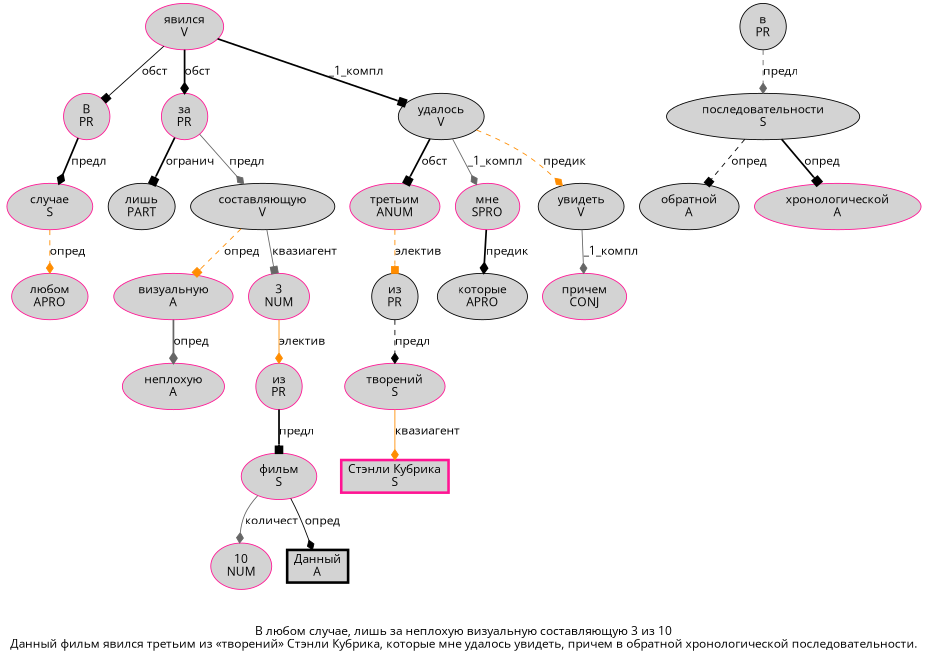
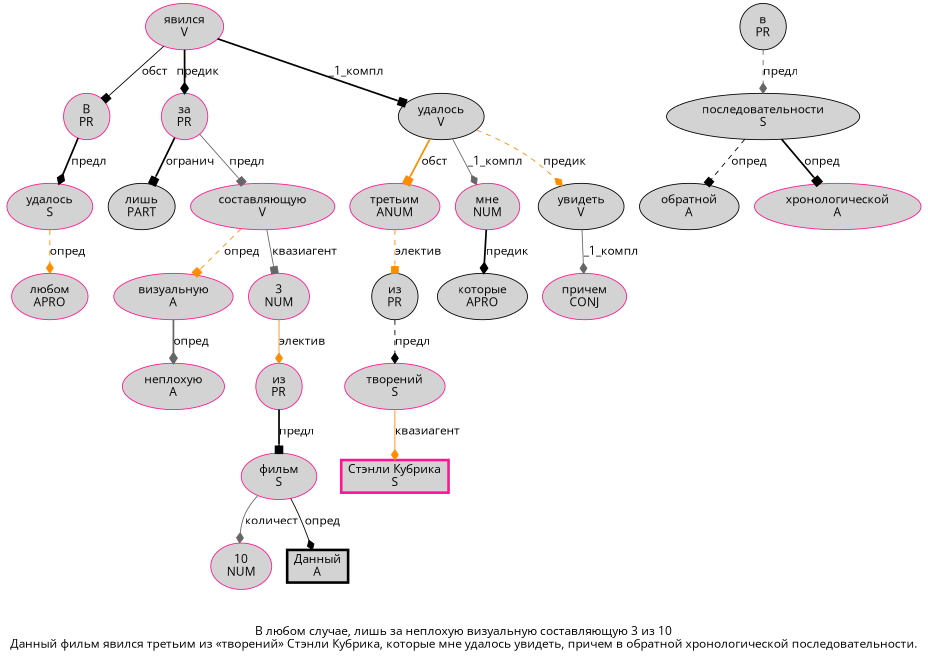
(198, 72) -> (198, 72)
(219, 156) -> (219, 156)
(420, 158) -> (420, 158)
(50, 207) -> (50, 207)
(263, 207) -> (263, 207)
(488, 207) -> (488, 207)
